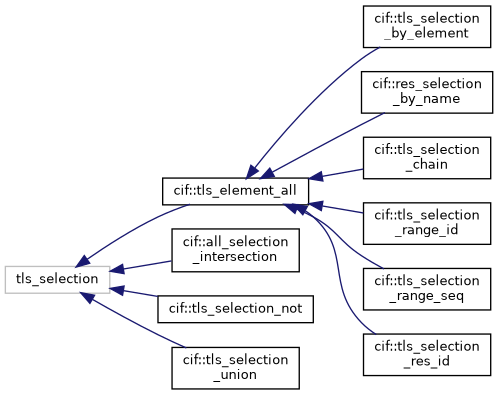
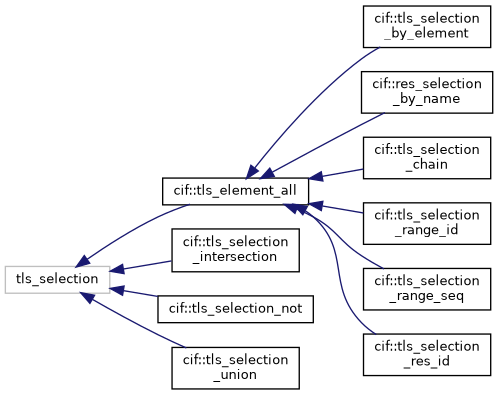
(236, 250) -> (236, 250)
